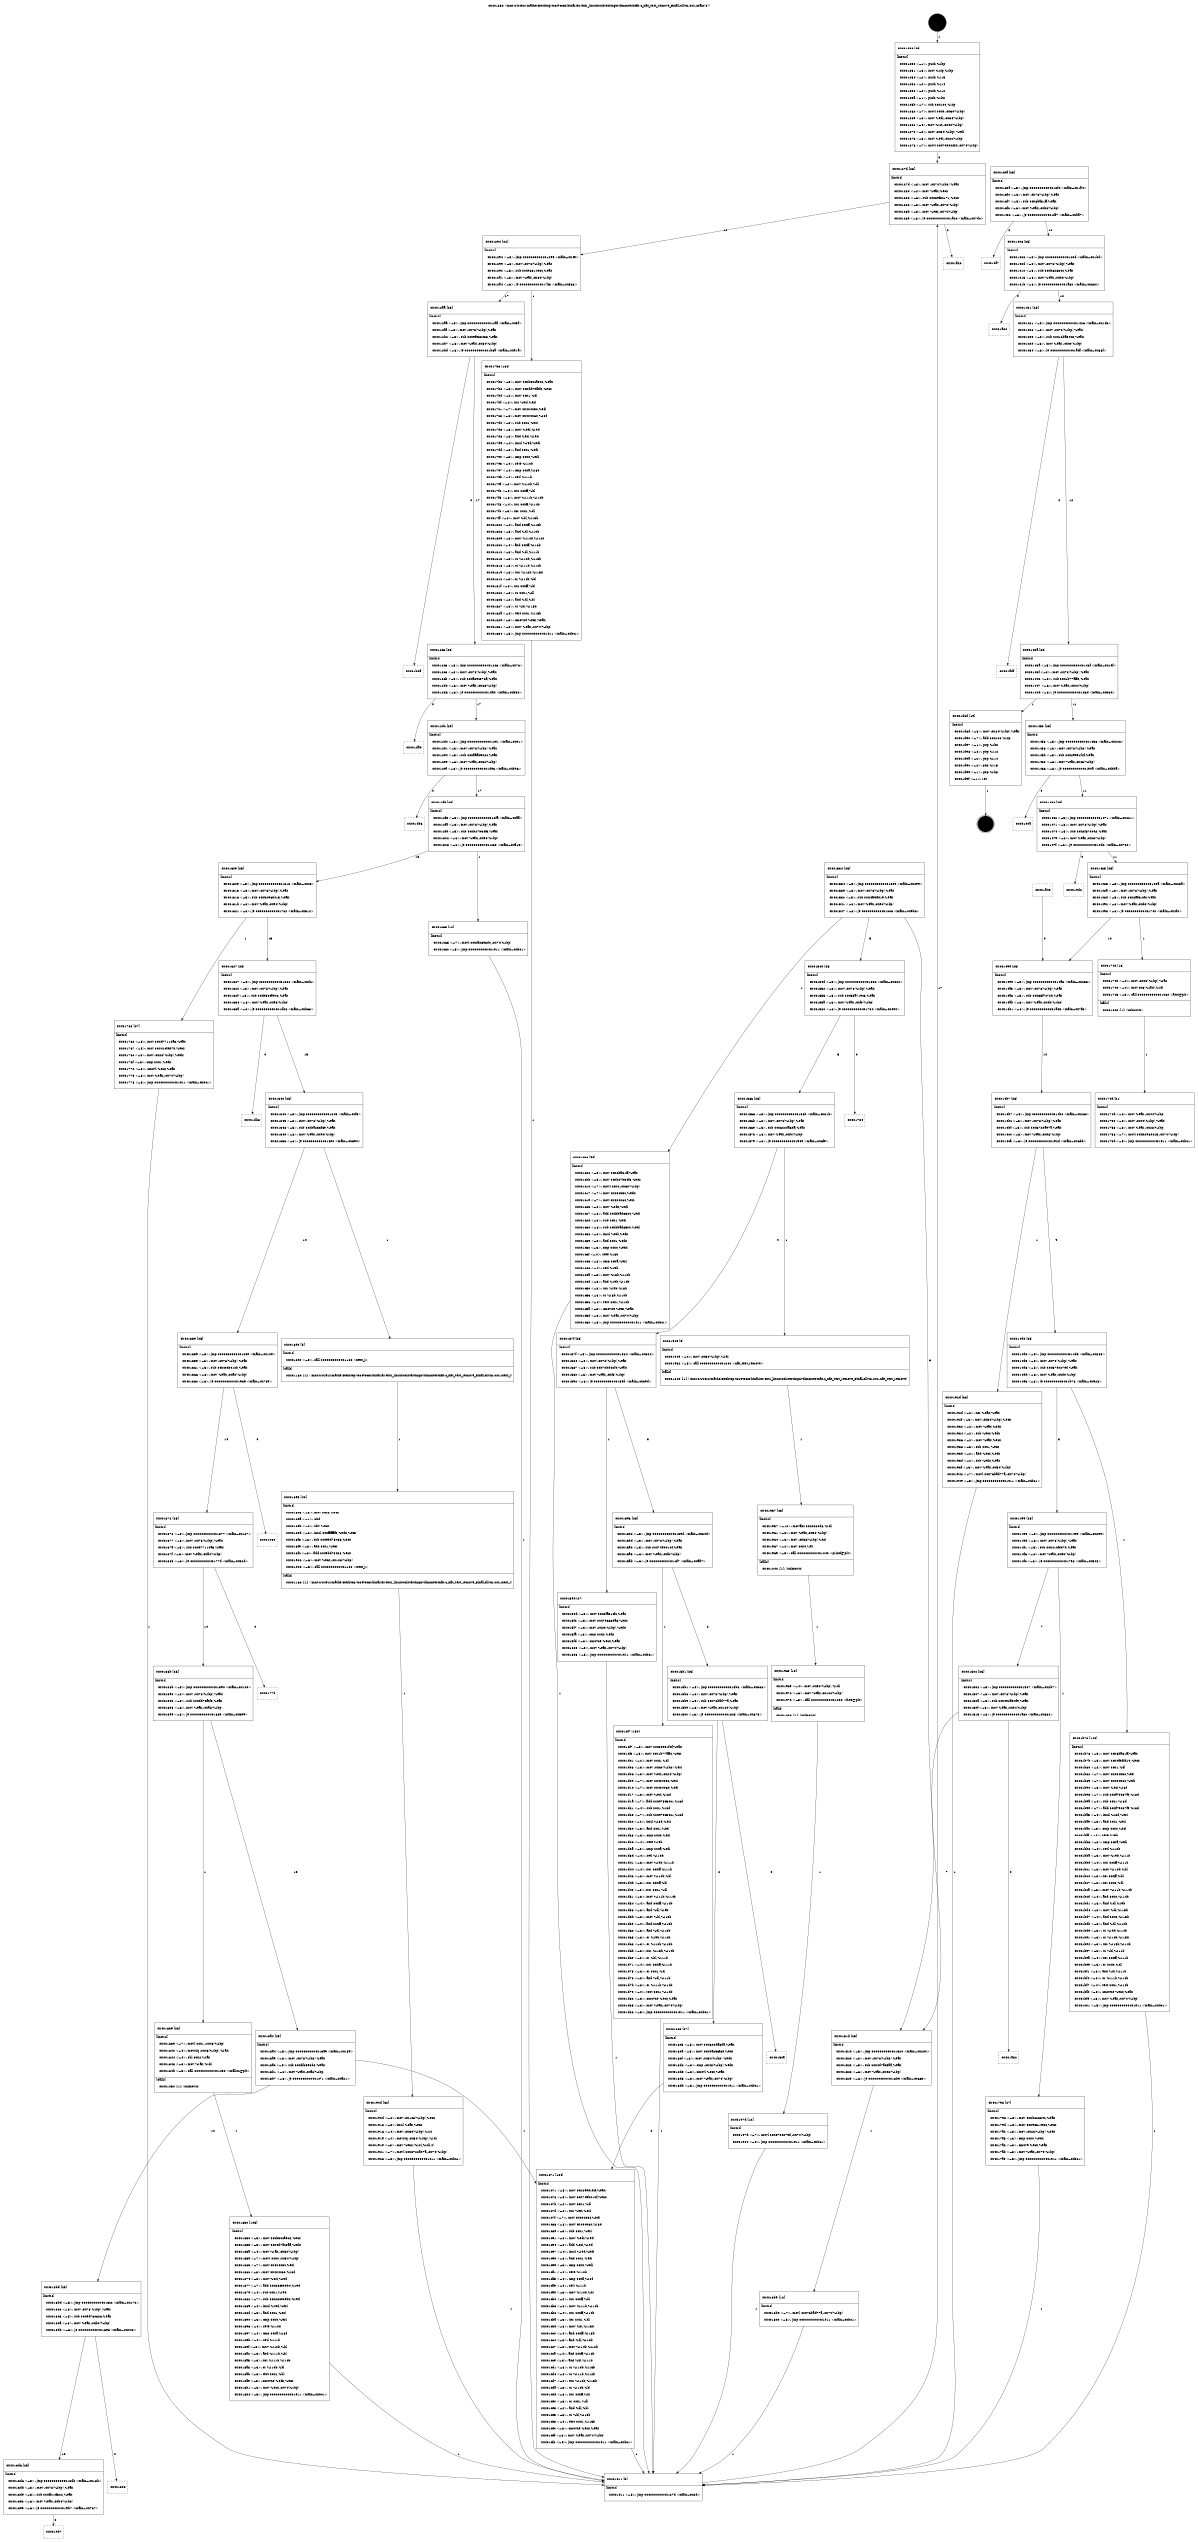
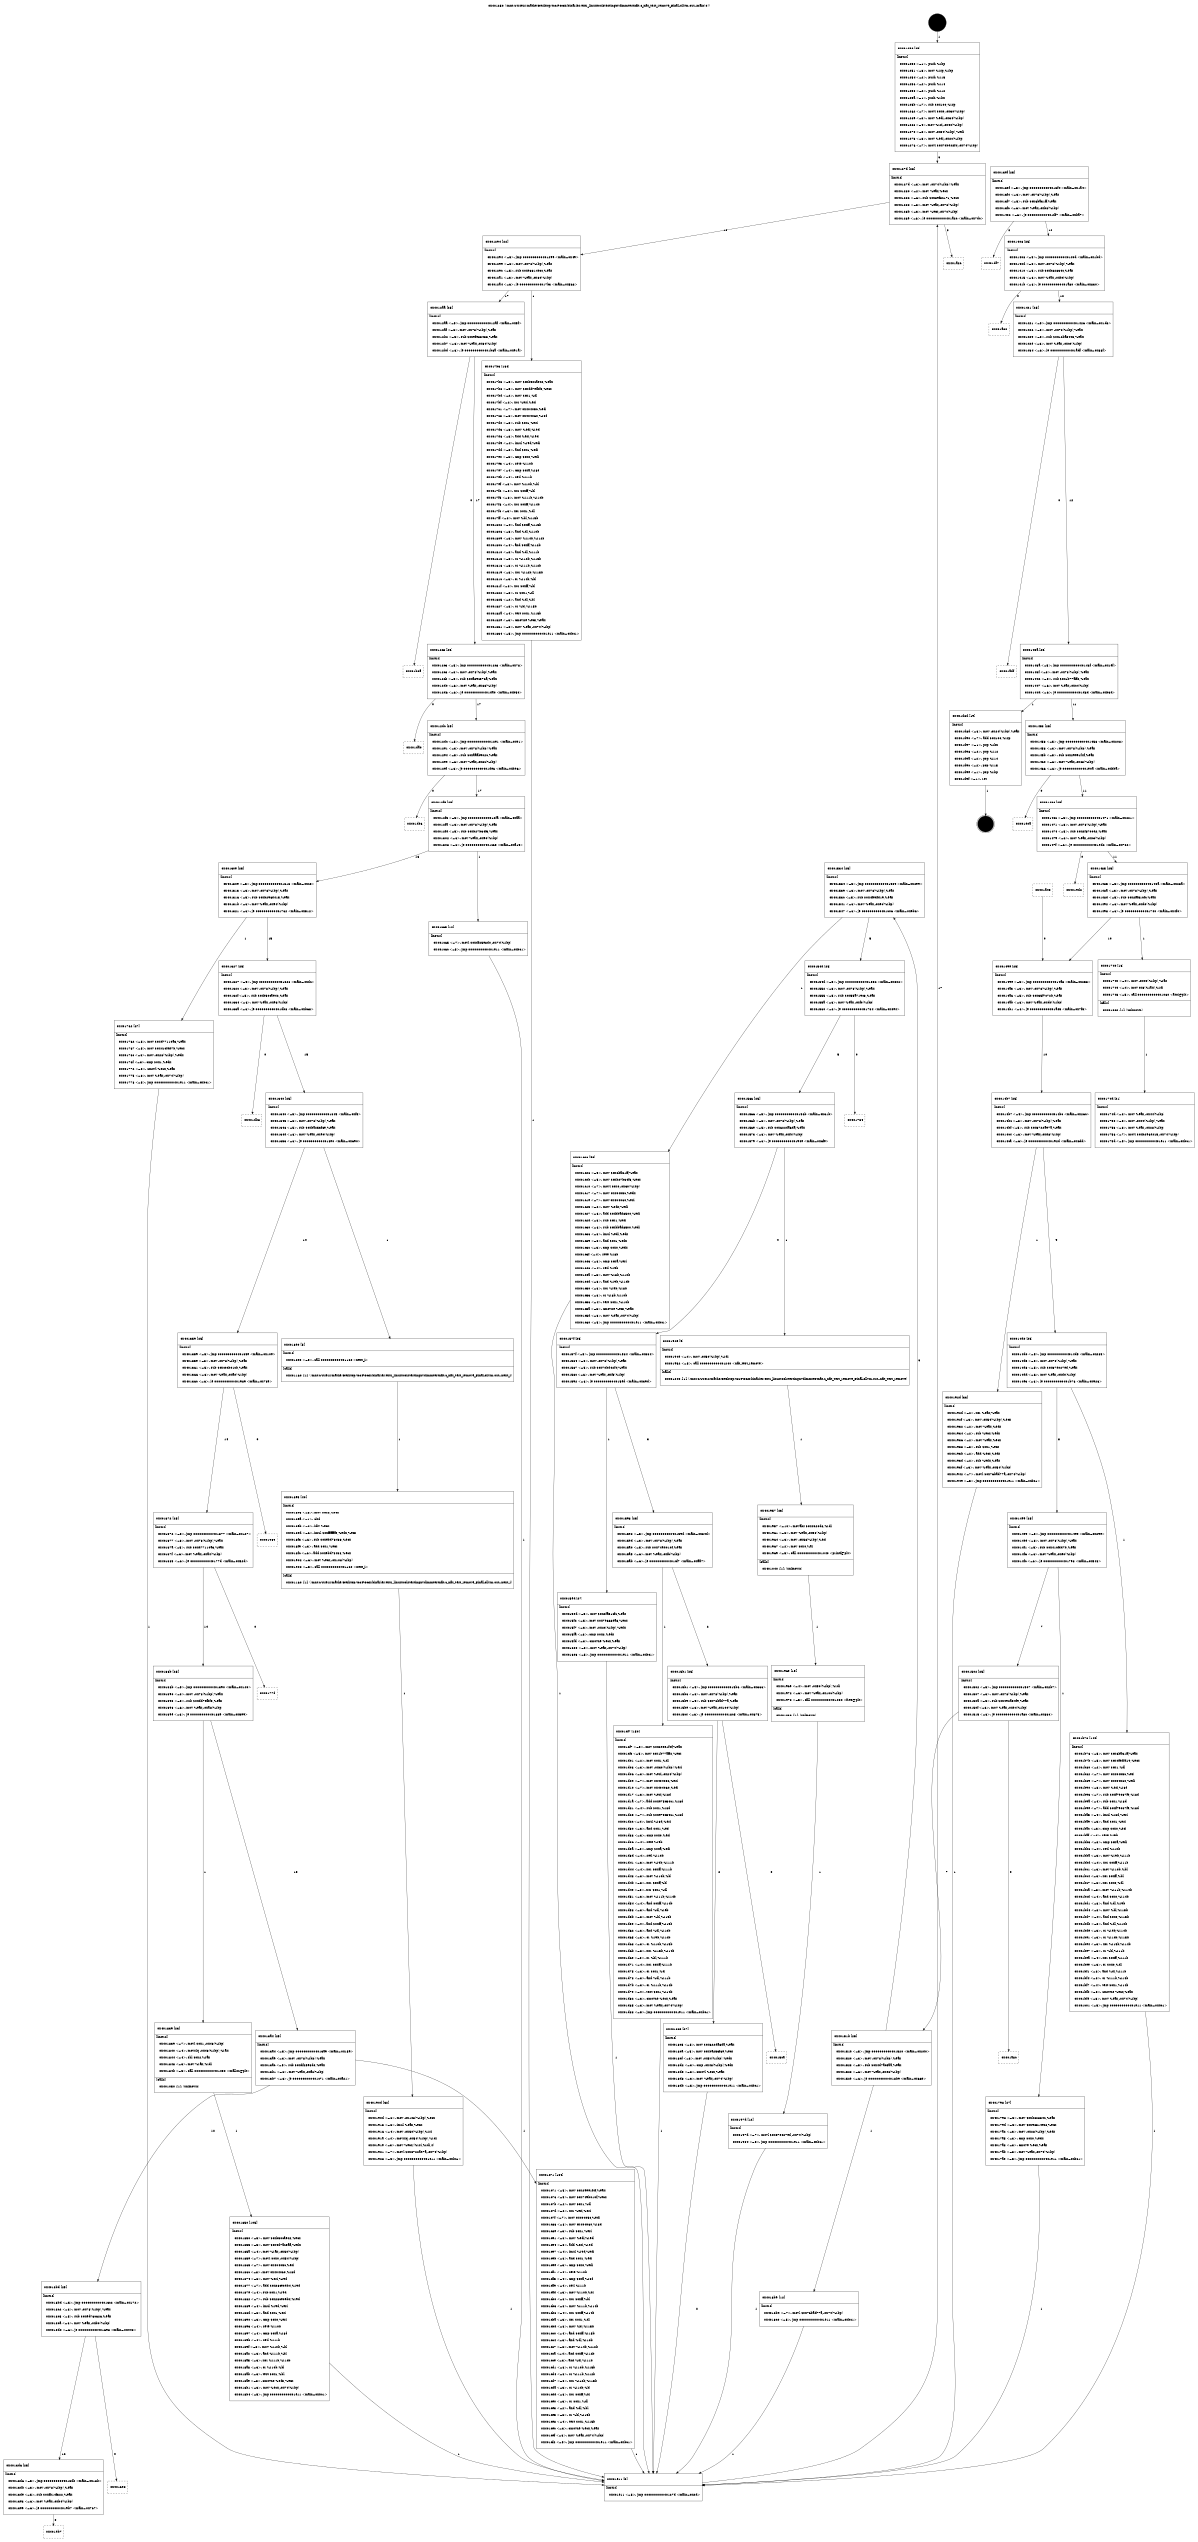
(928, 1473) -> (917, 1473)
(633, 2122) -> (682, 2281)
